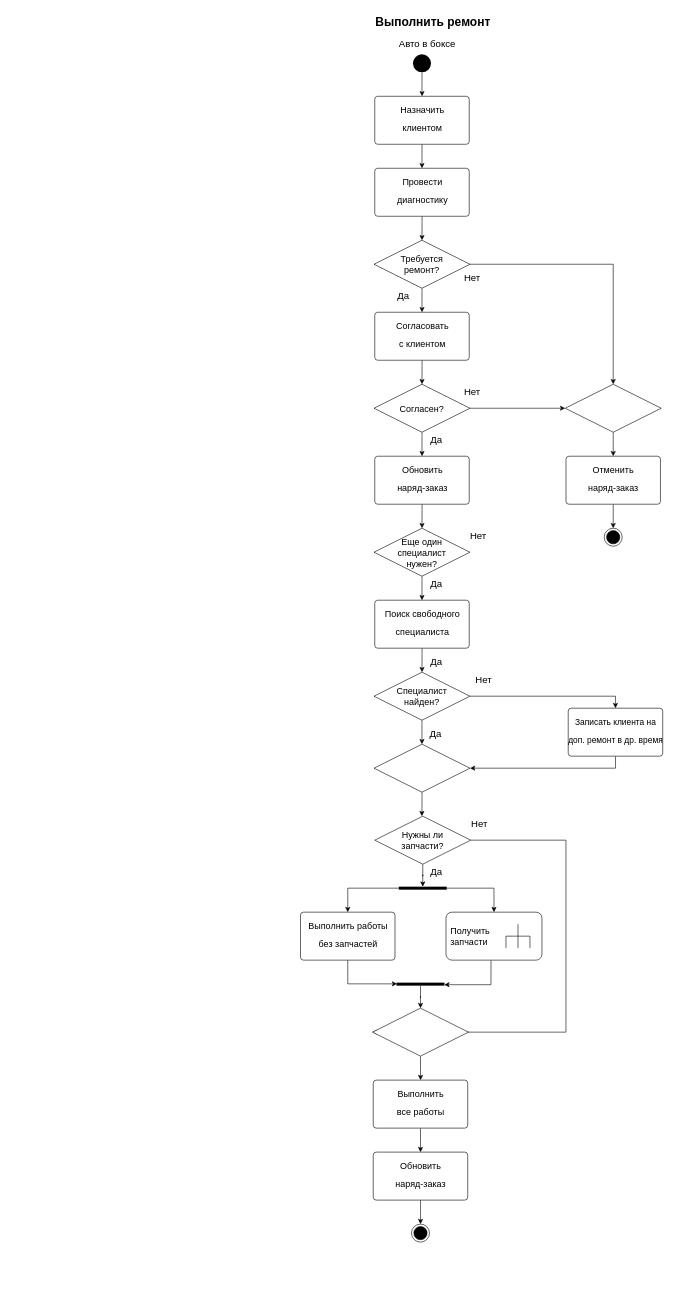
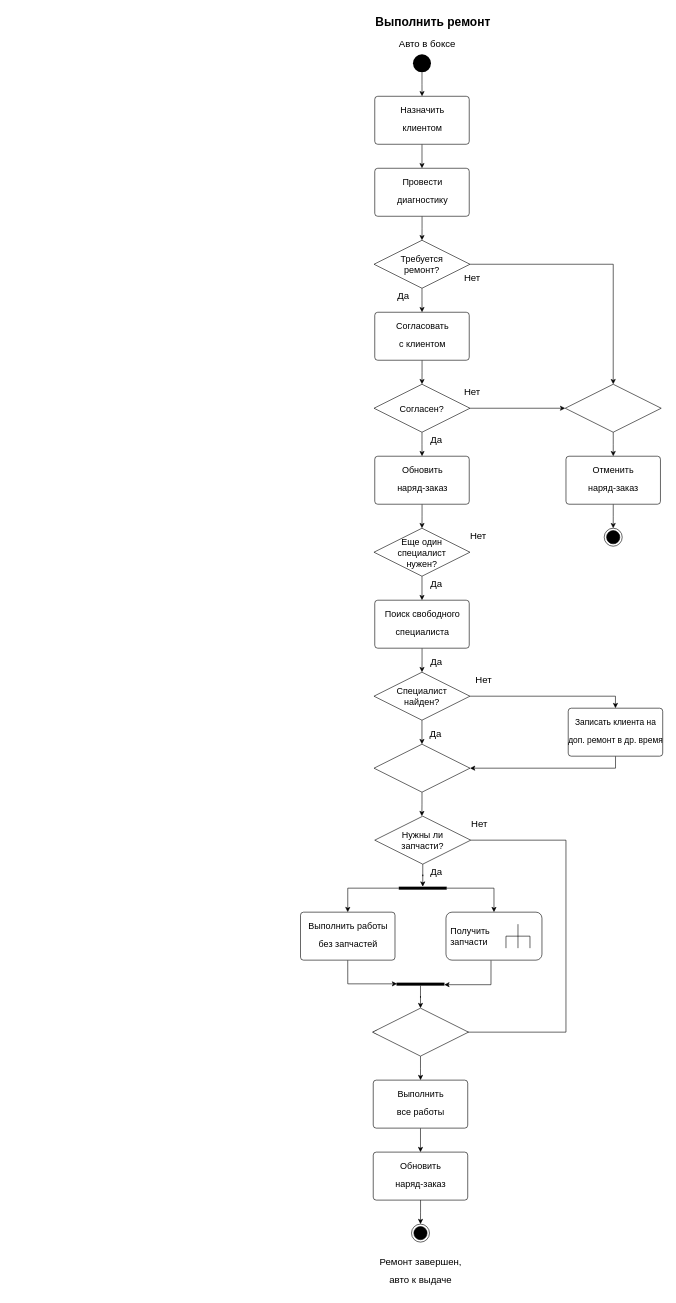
none -> (420, 1269)
